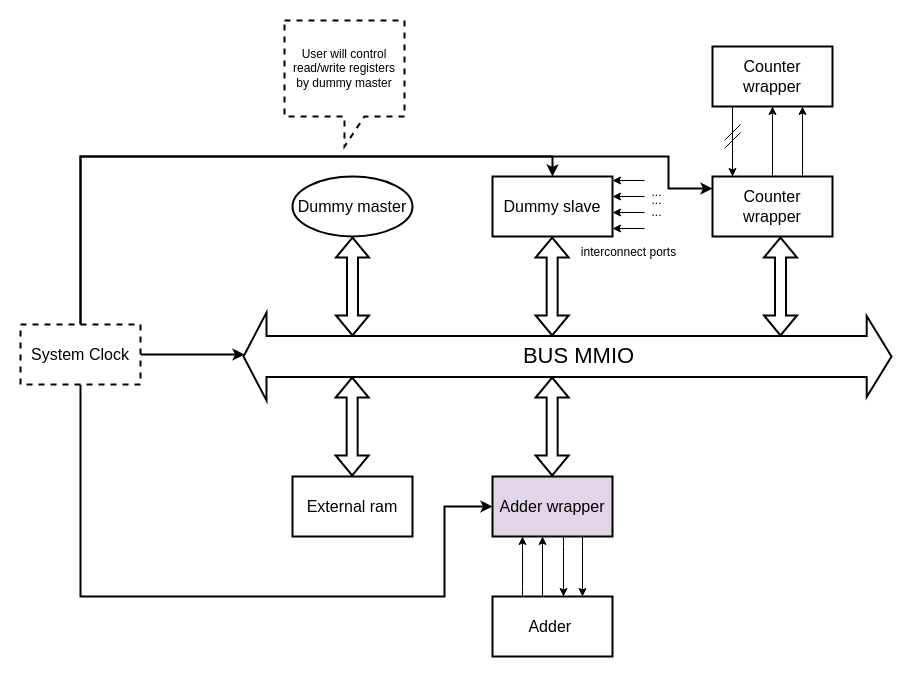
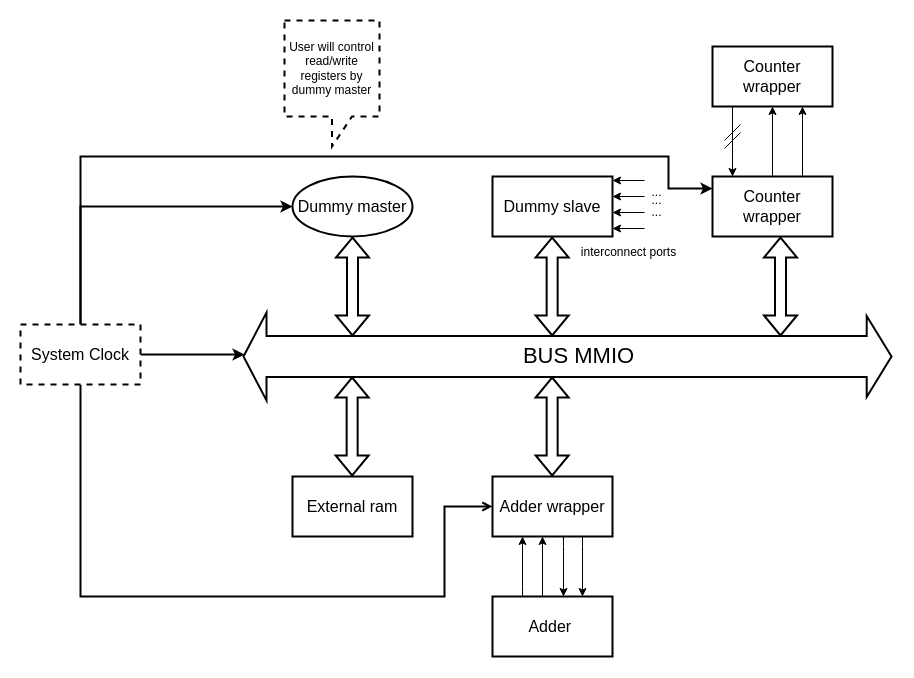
(345, 84) -> (332, 84)
(553, 163) -> none
none -> (183, 207)
(482, 507) -> (483, 507)
(553, 507) -> (553, 507)
